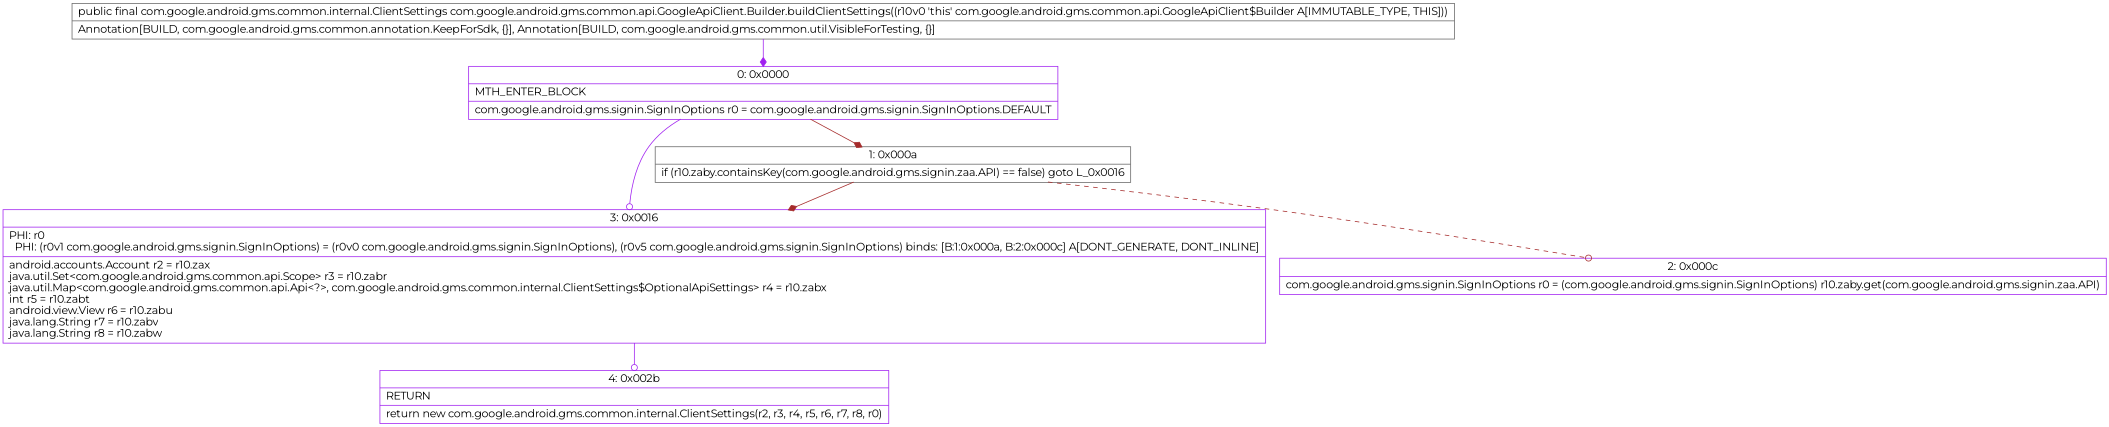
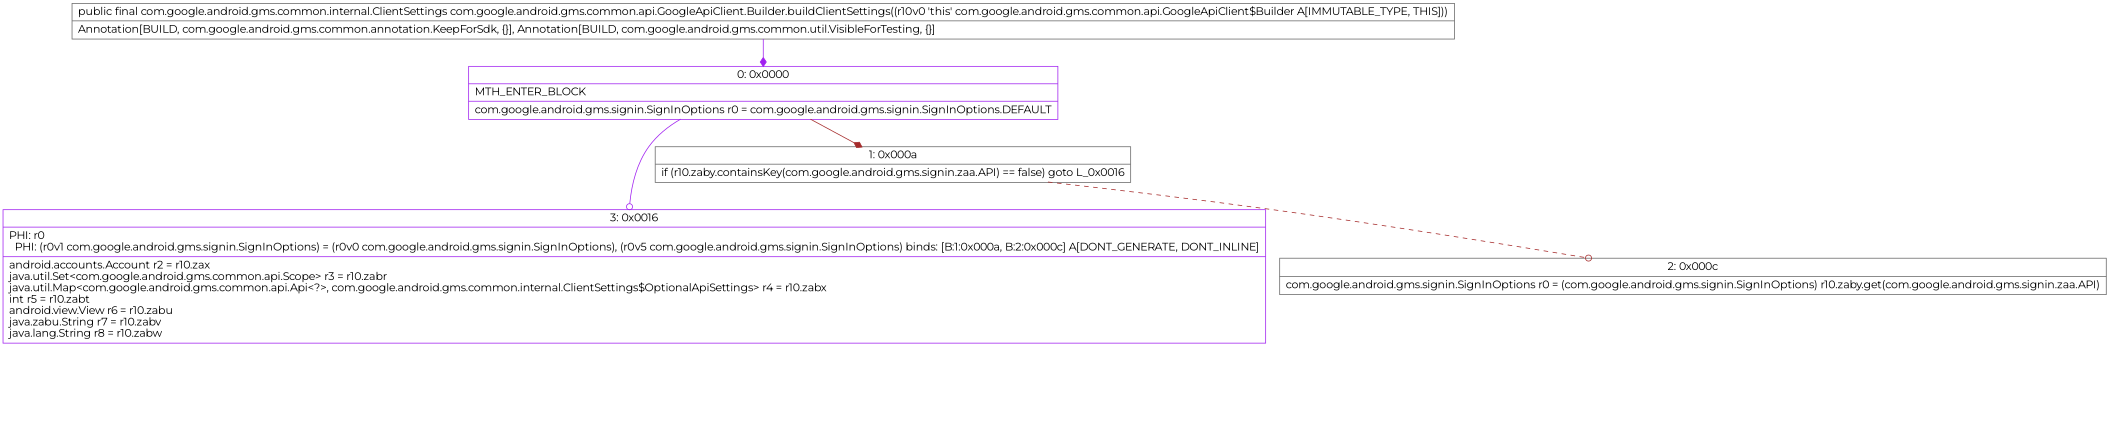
(825, 194) -> none
(1693, 276) -> (1693, 276)
(84, 322) -> (85, 322)
(634, 397) -> none
